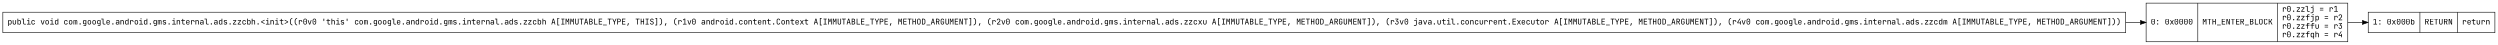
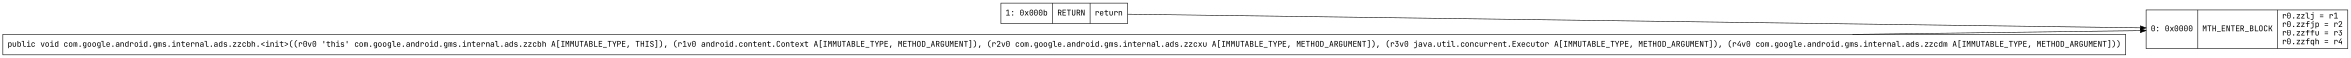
(2355, 22) -> (1634, 21)
